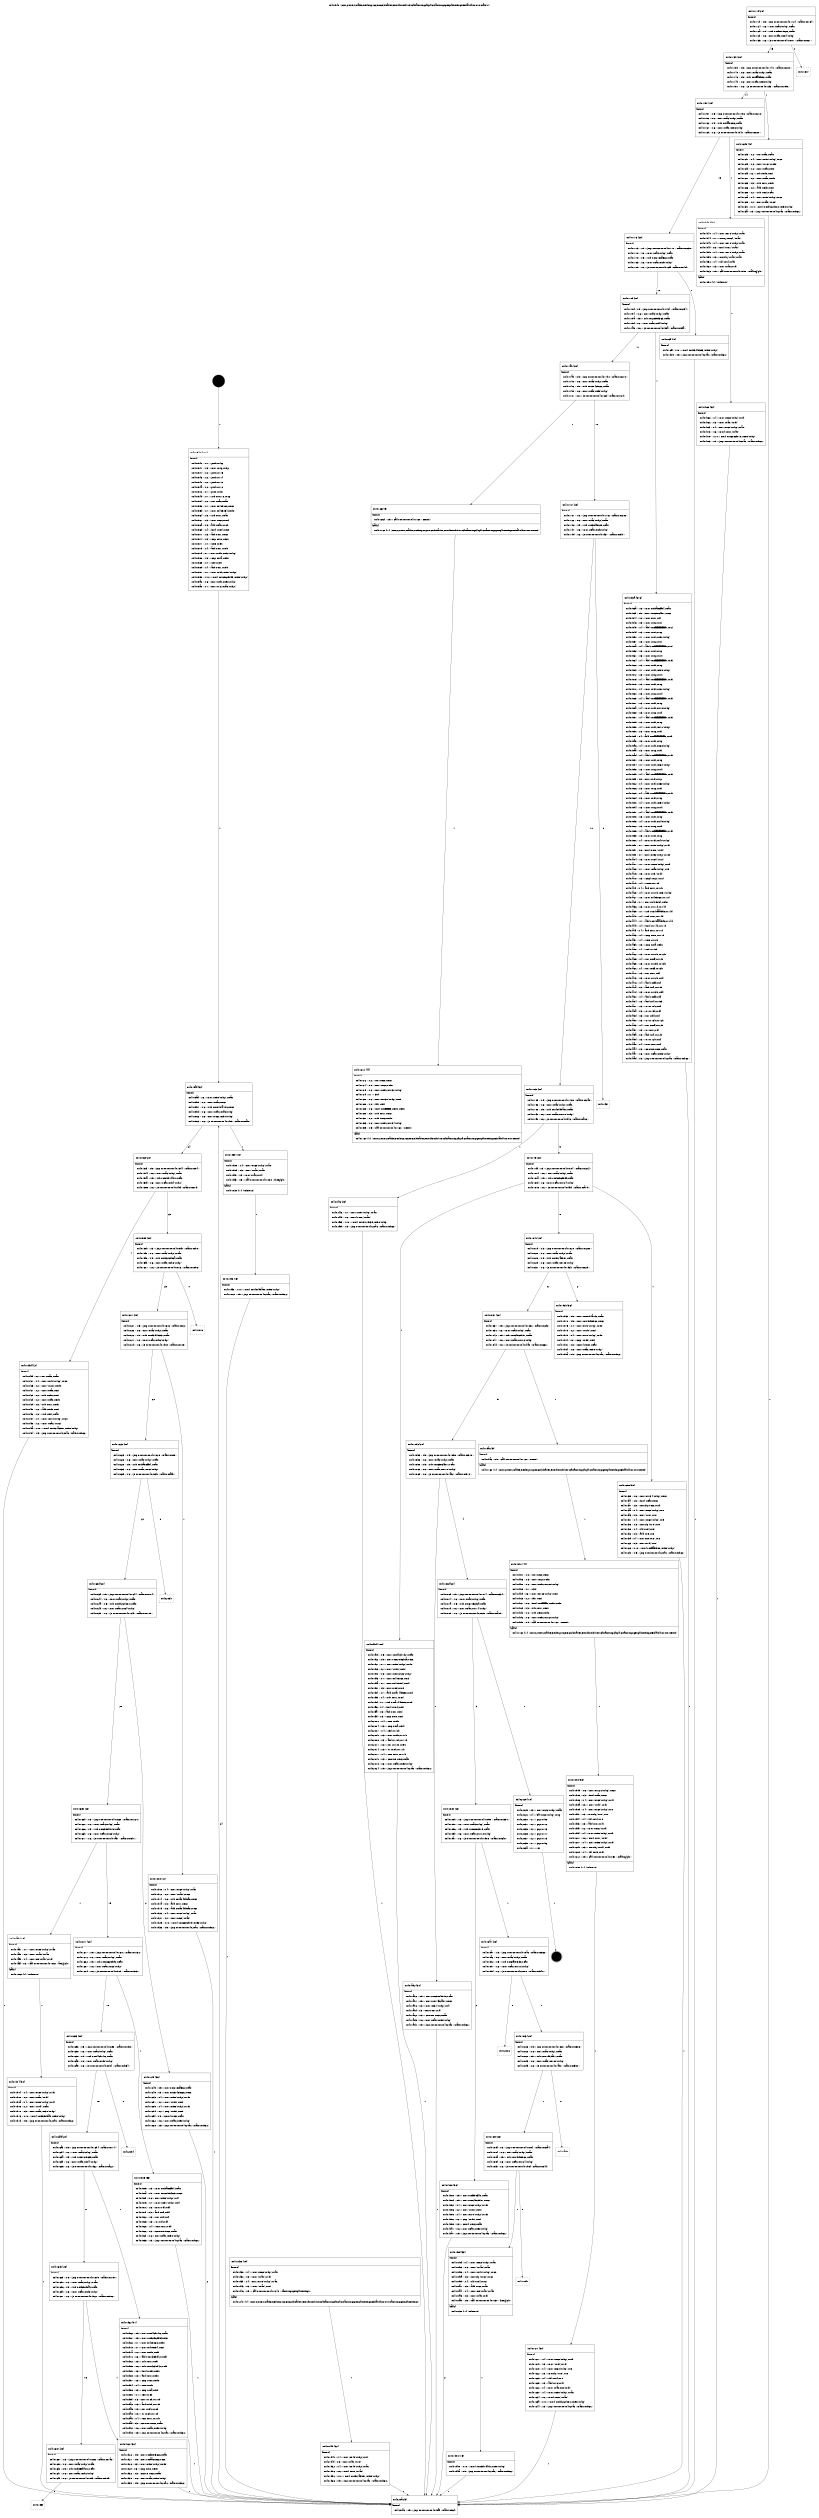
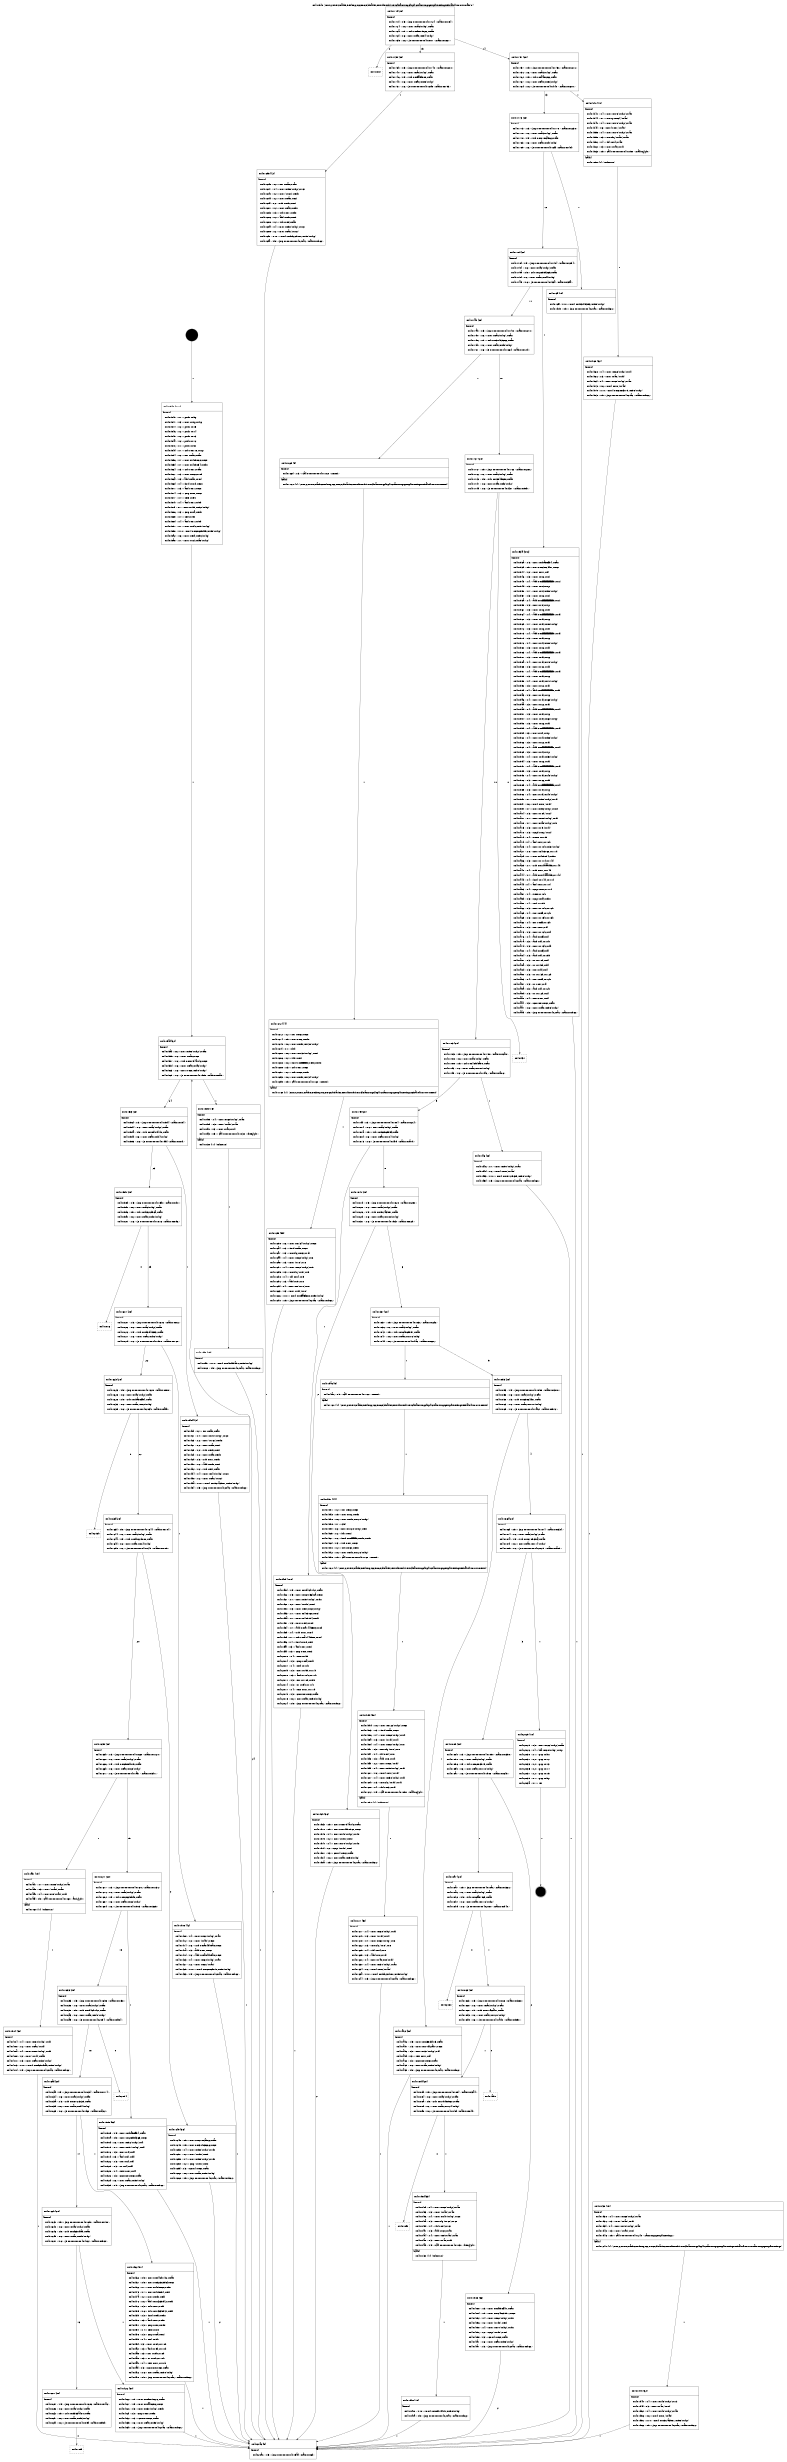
(745, 94) -> (481, 49)
(652, 1319) -> (328, 1162)
none -> (315, 2155)
